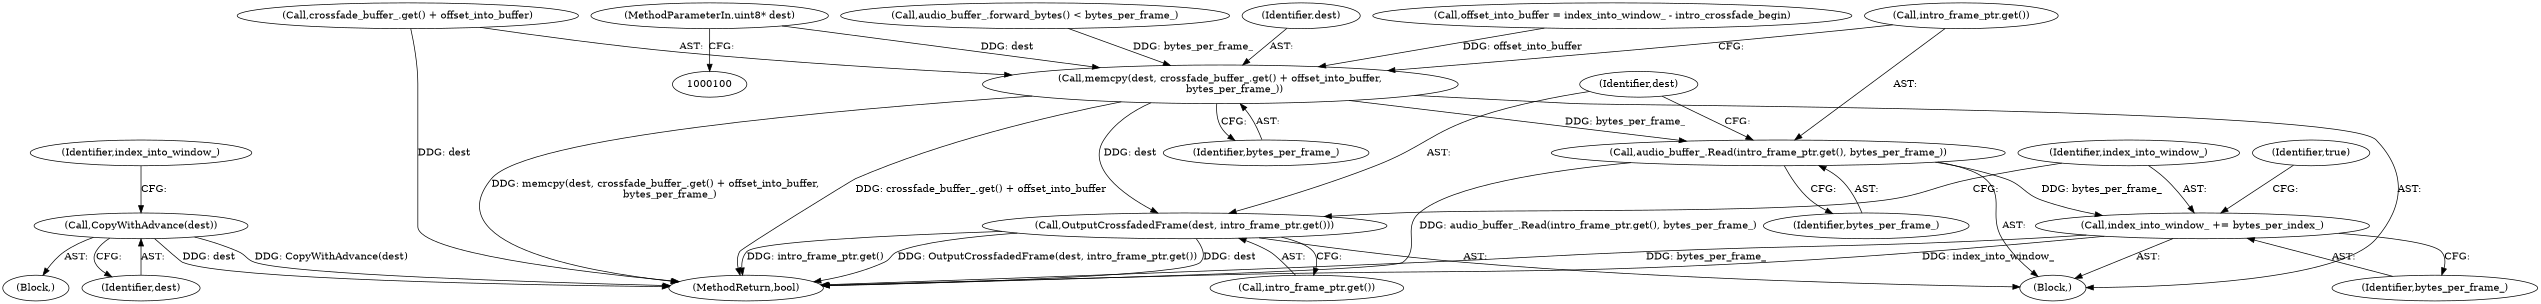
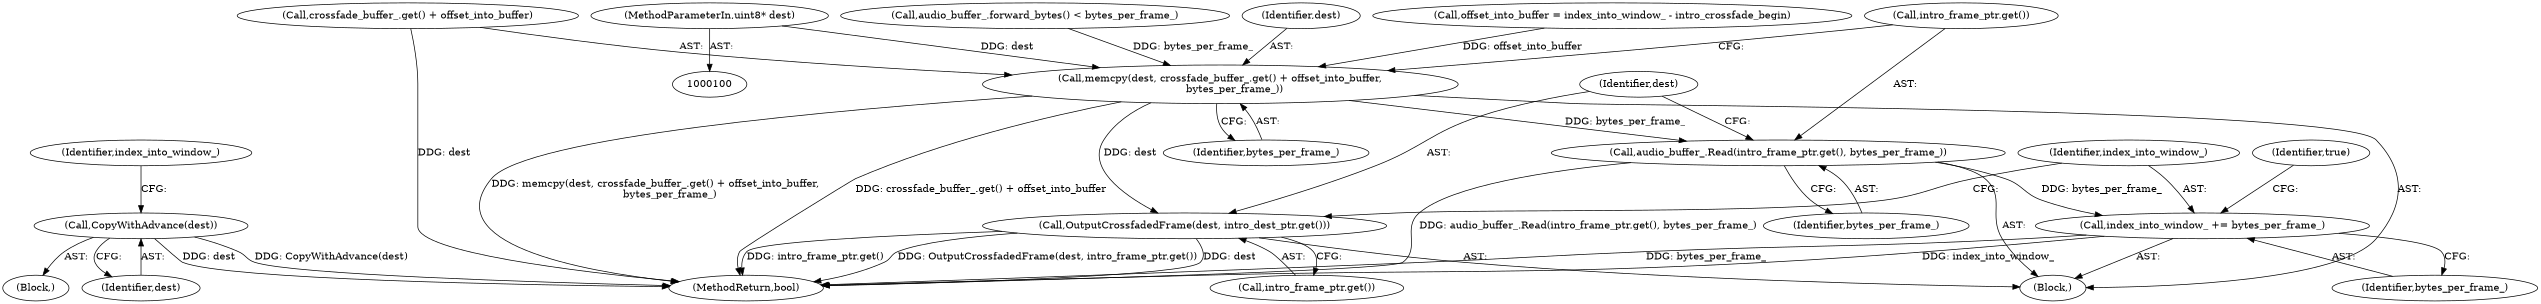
(723, 47) -> (723, 47)
(1185, 226) -> (1185, 226)
(2202, 226) -> (2202, 226)
